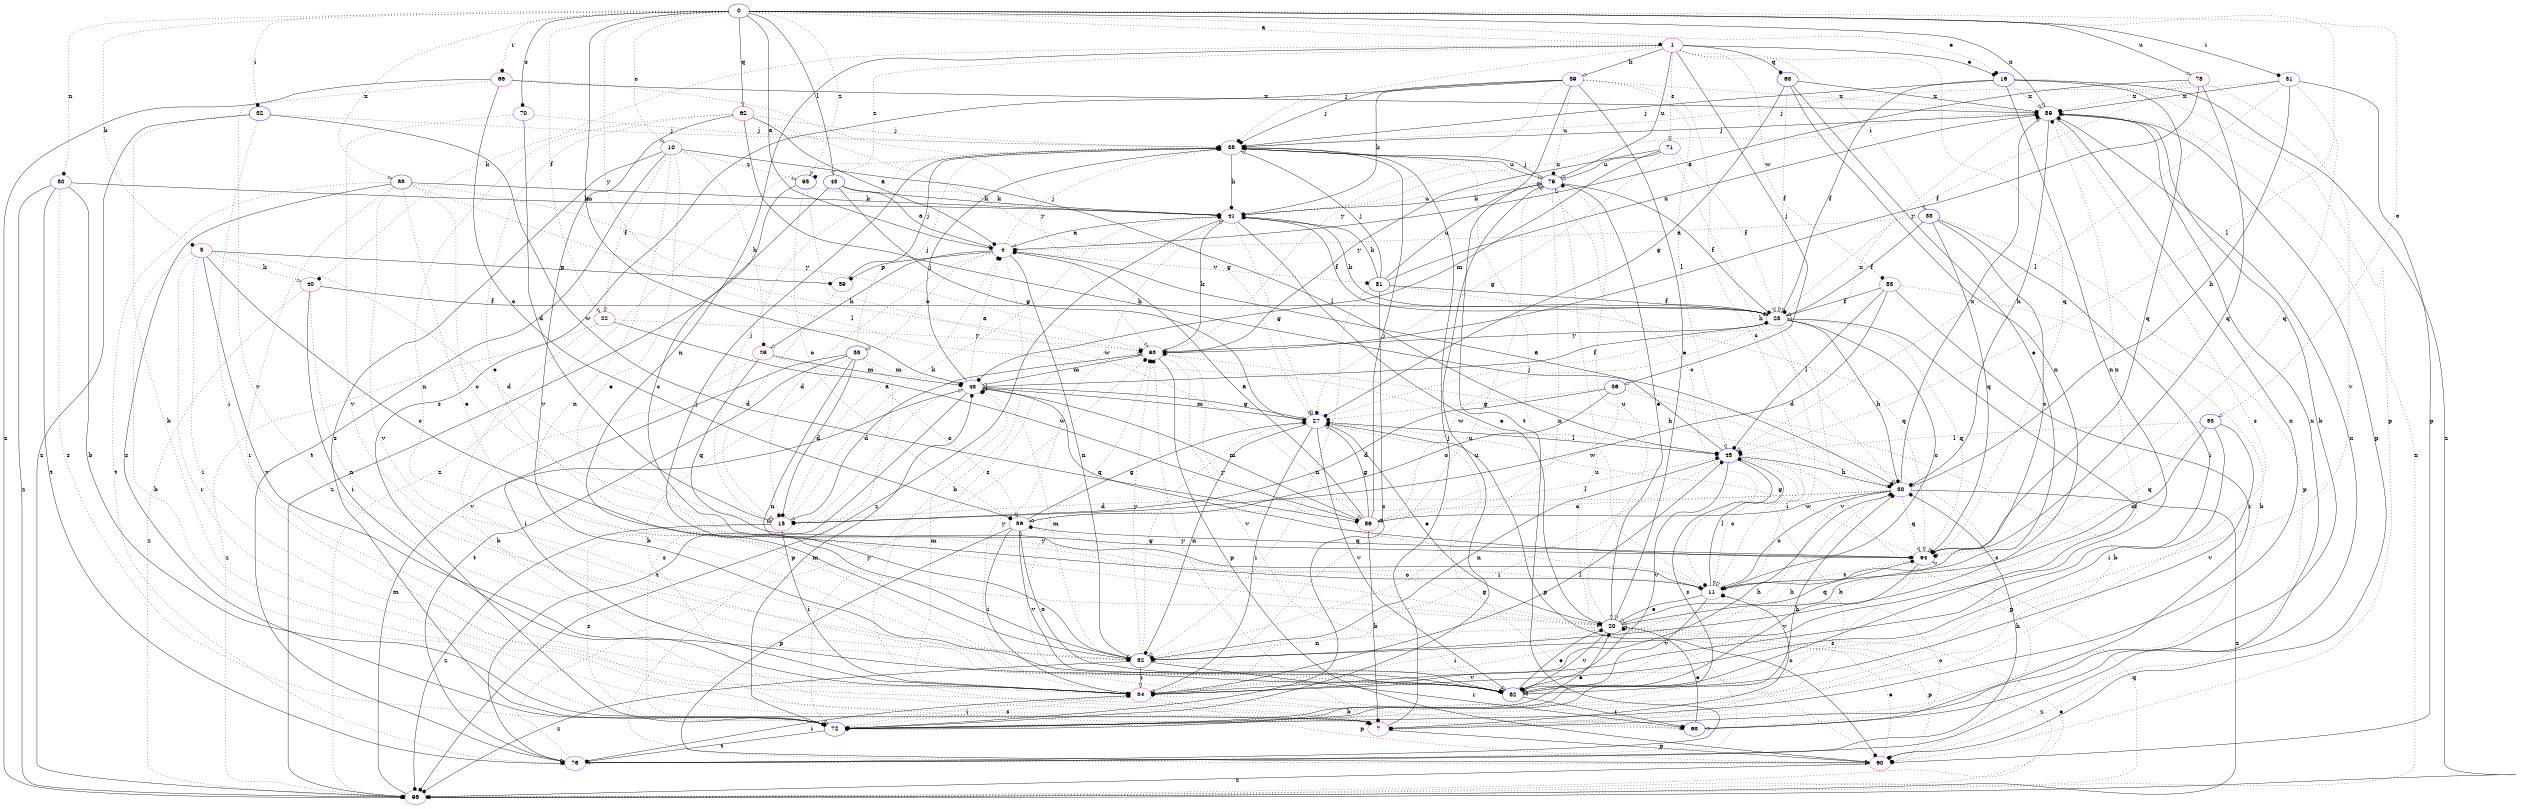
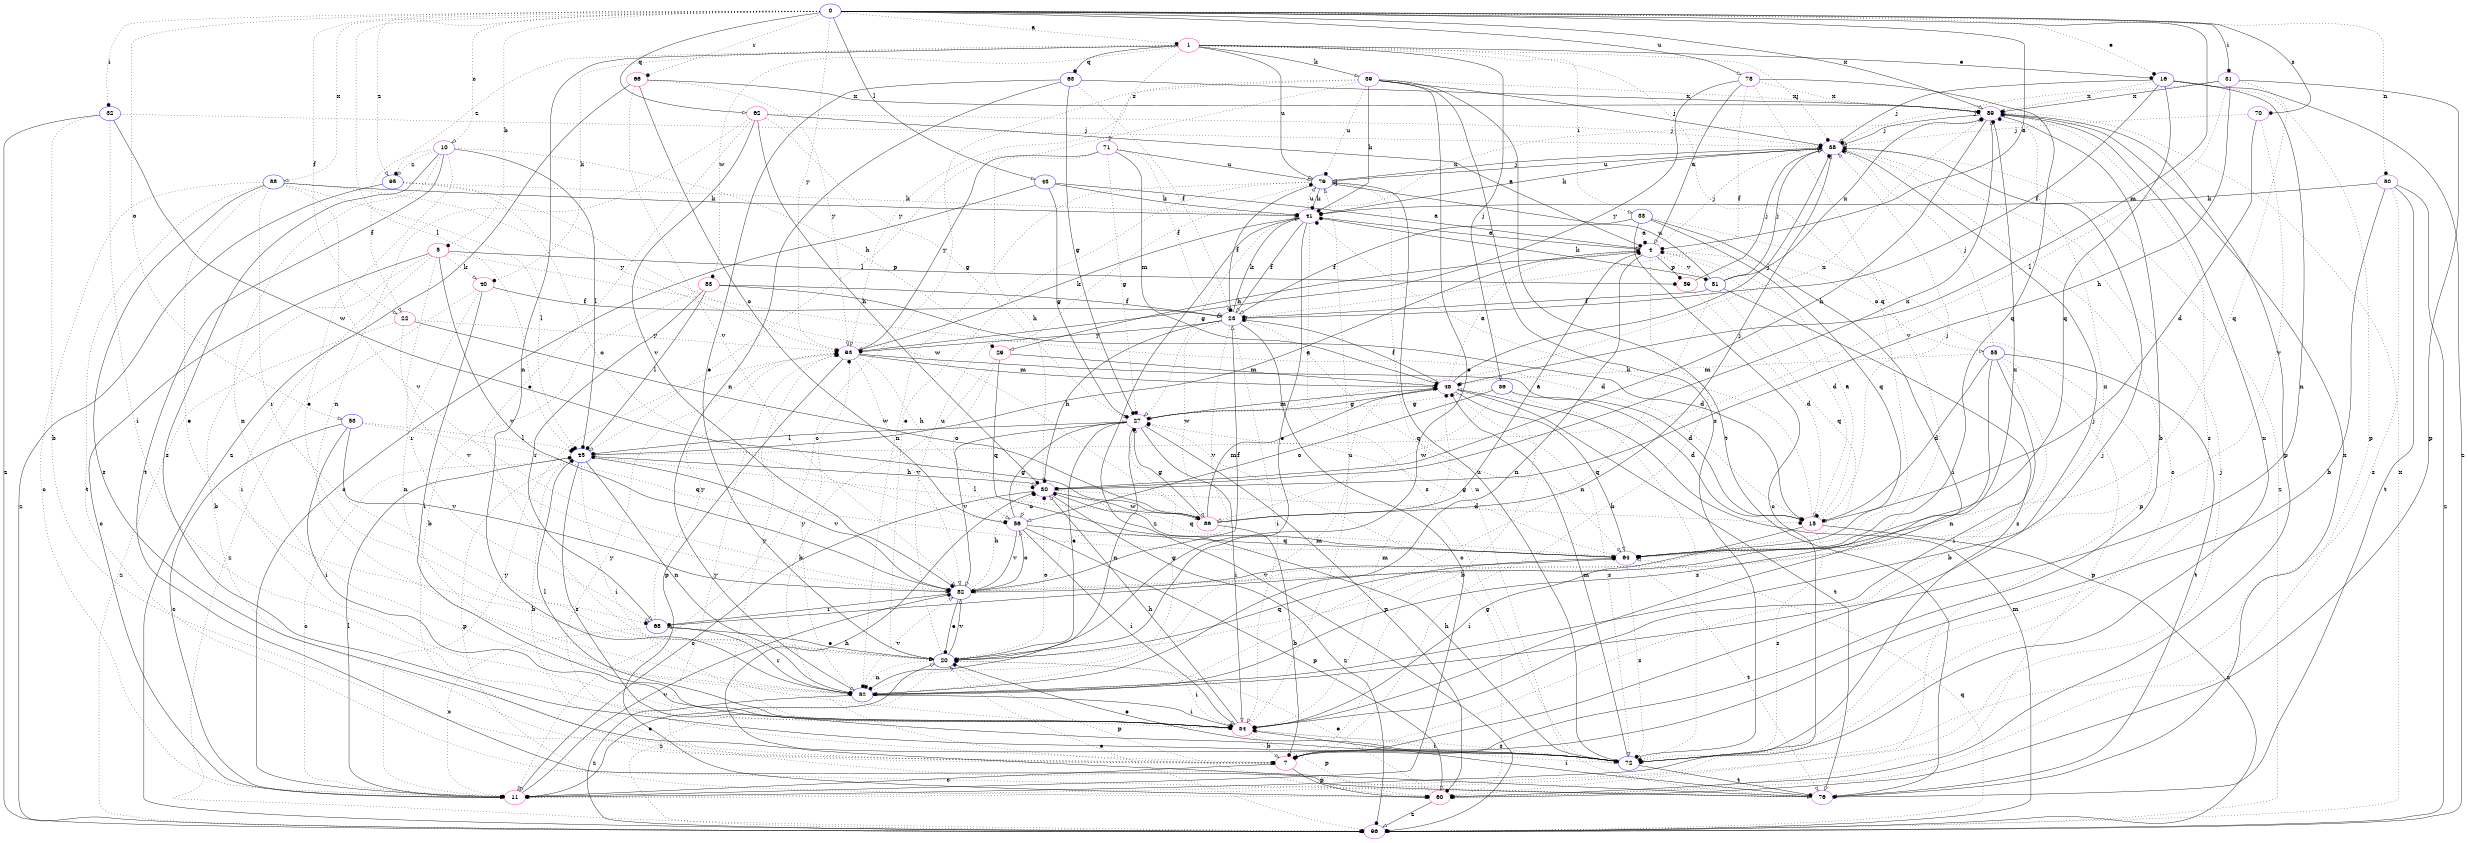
(1654, 390) -> (987, 321)
(1376, 574) -> (1044, 613)
(1829, 575) -> (1736, 665)
